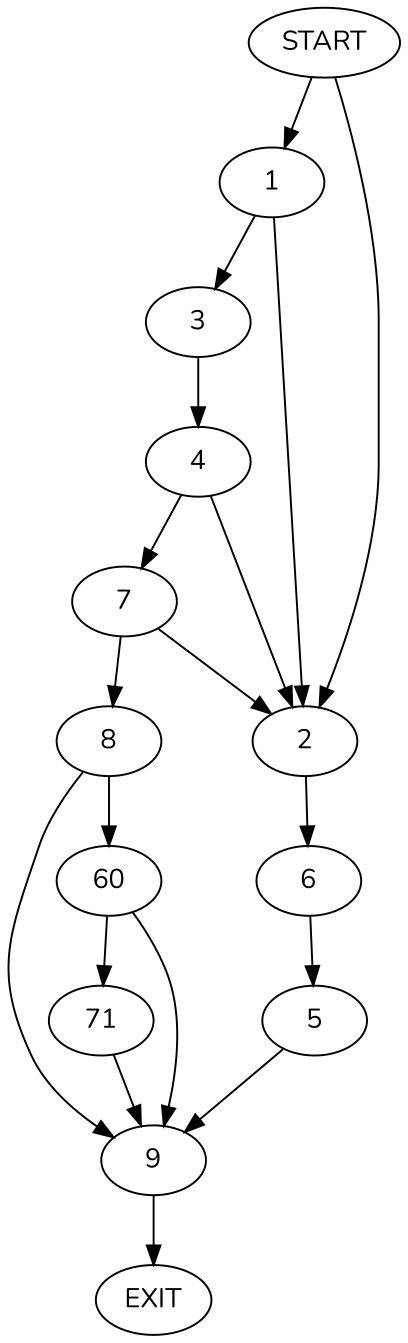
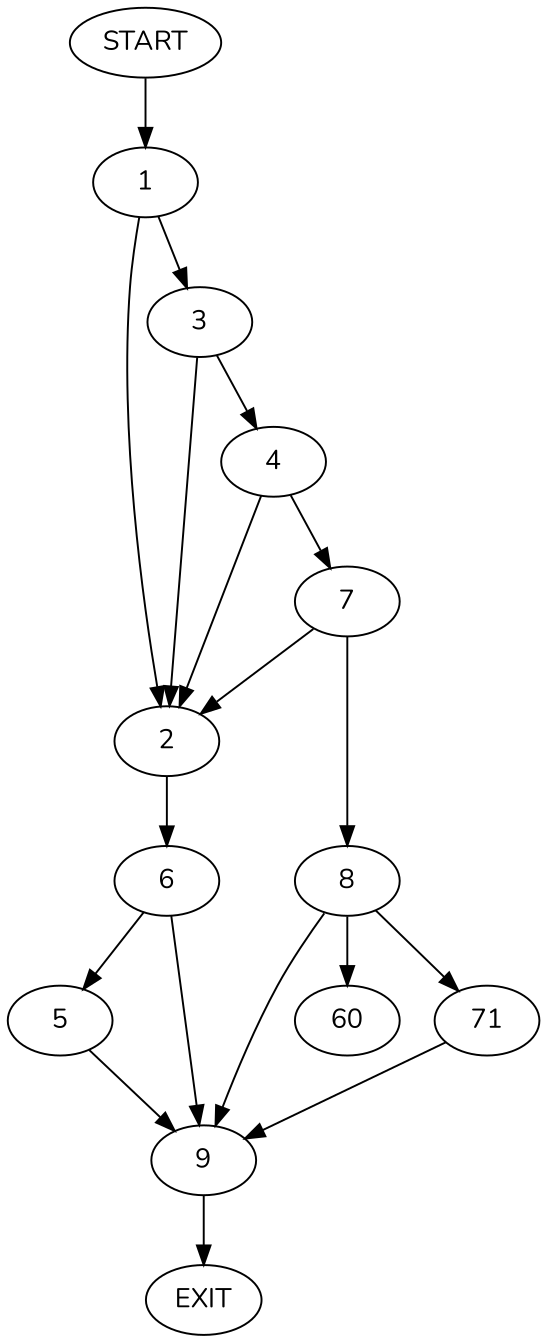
(379, 384) -> (184, 522)
(106, 941) -> (410, 944)
(175, 1005) -> (184, 1011)
